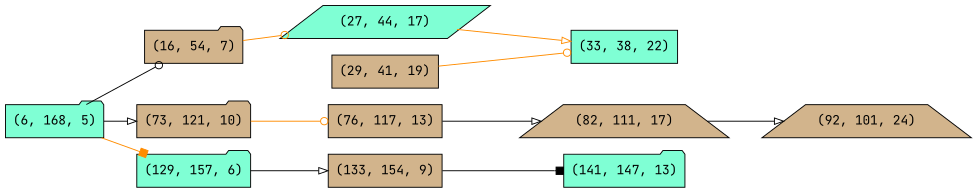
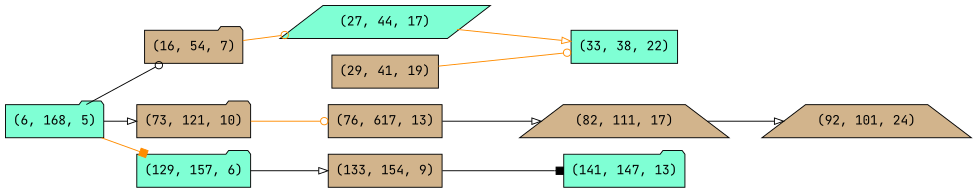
(385, 121) -> (385, 121)
